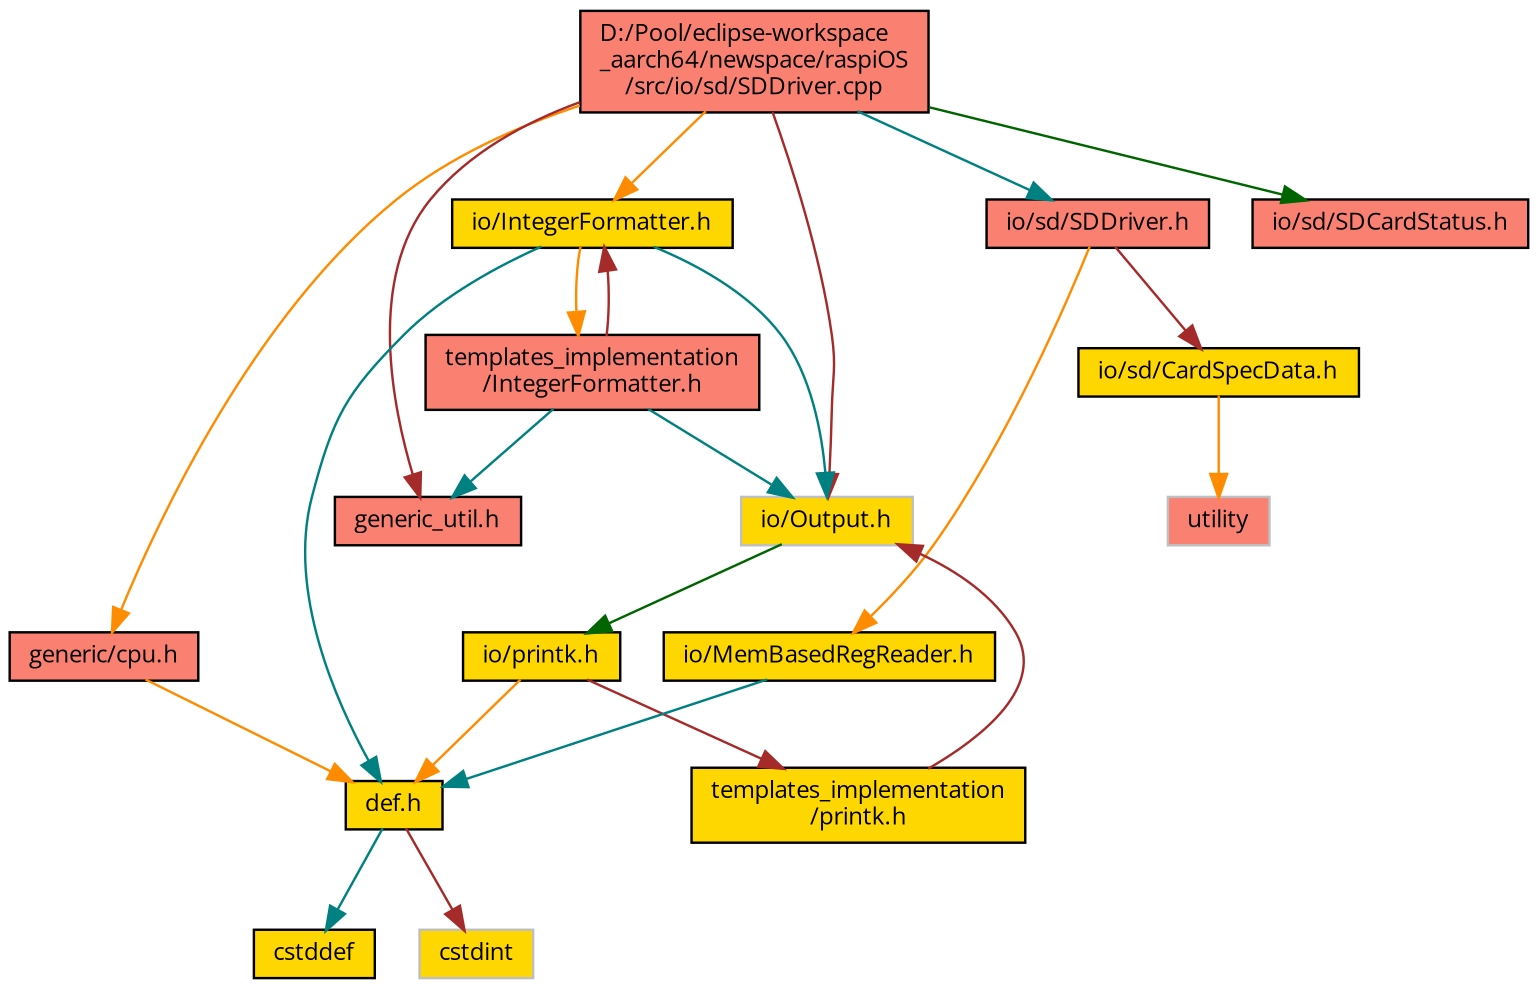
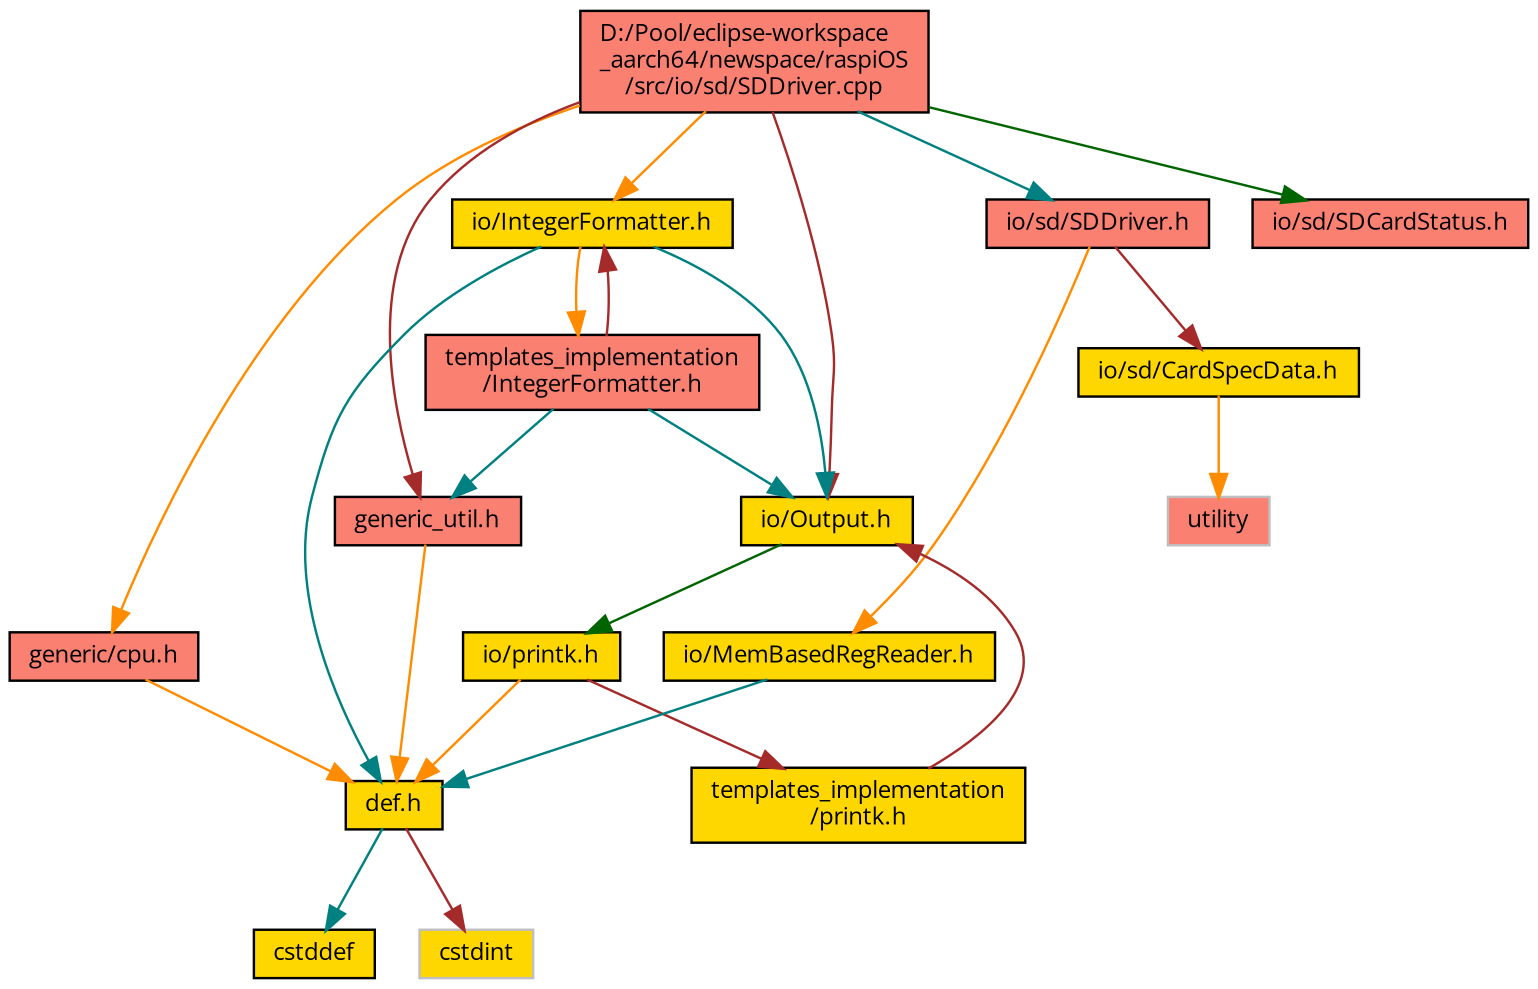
(827, 521) -> (827, 521)
none -> (413, 651)
